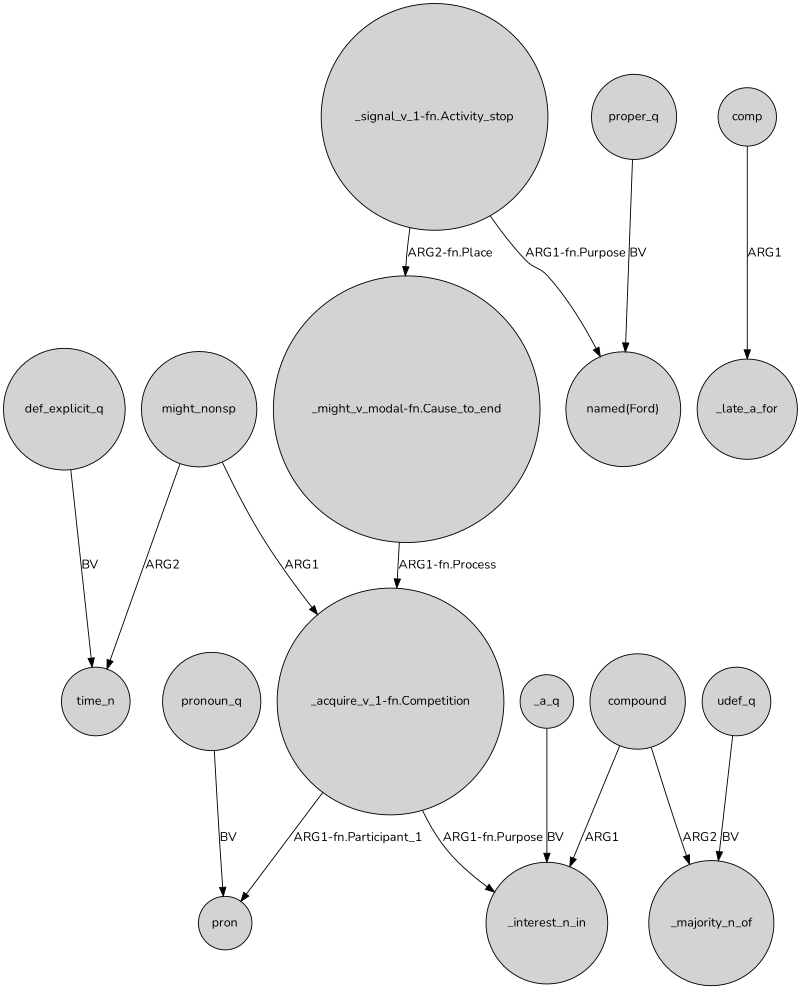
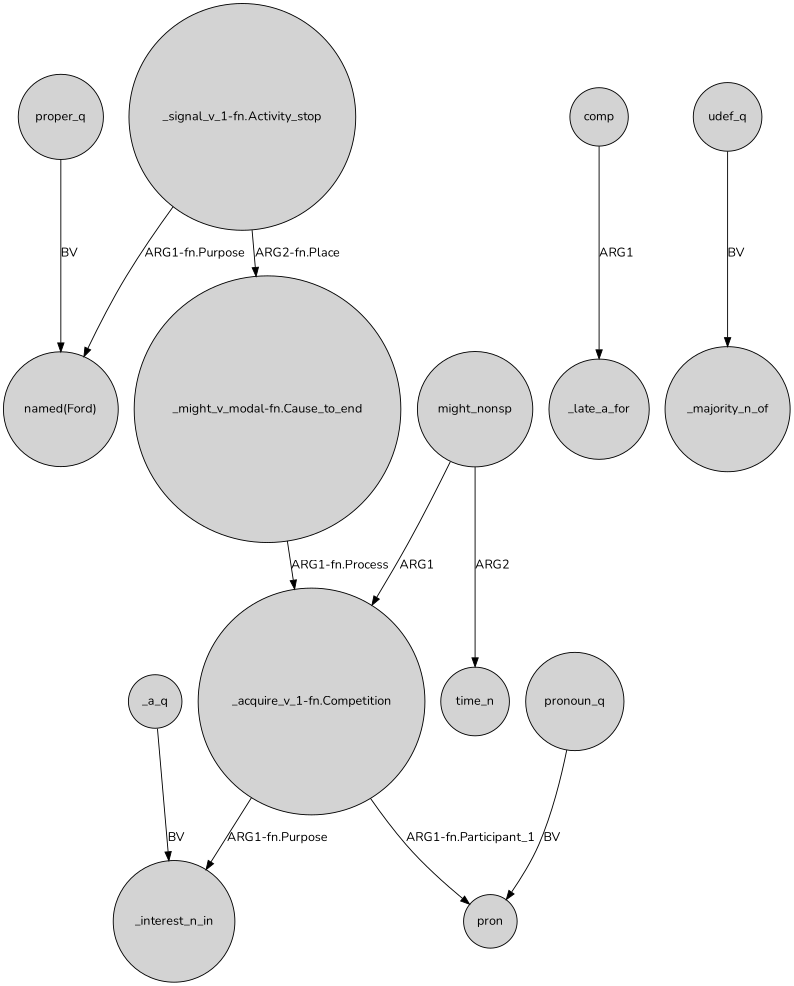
(64, 409) -> none
(638, 701) -> none
